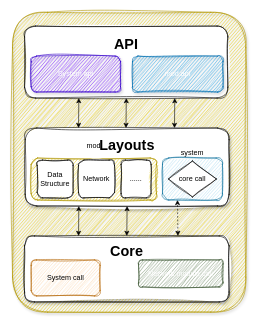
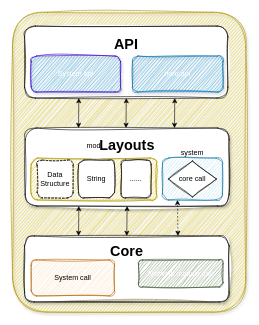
(76, 74) -> (76, 74)
(55, 179) -> (55, 179)
(96, 179) -> (96, 179)
(65, 278) -> (73, 278)
